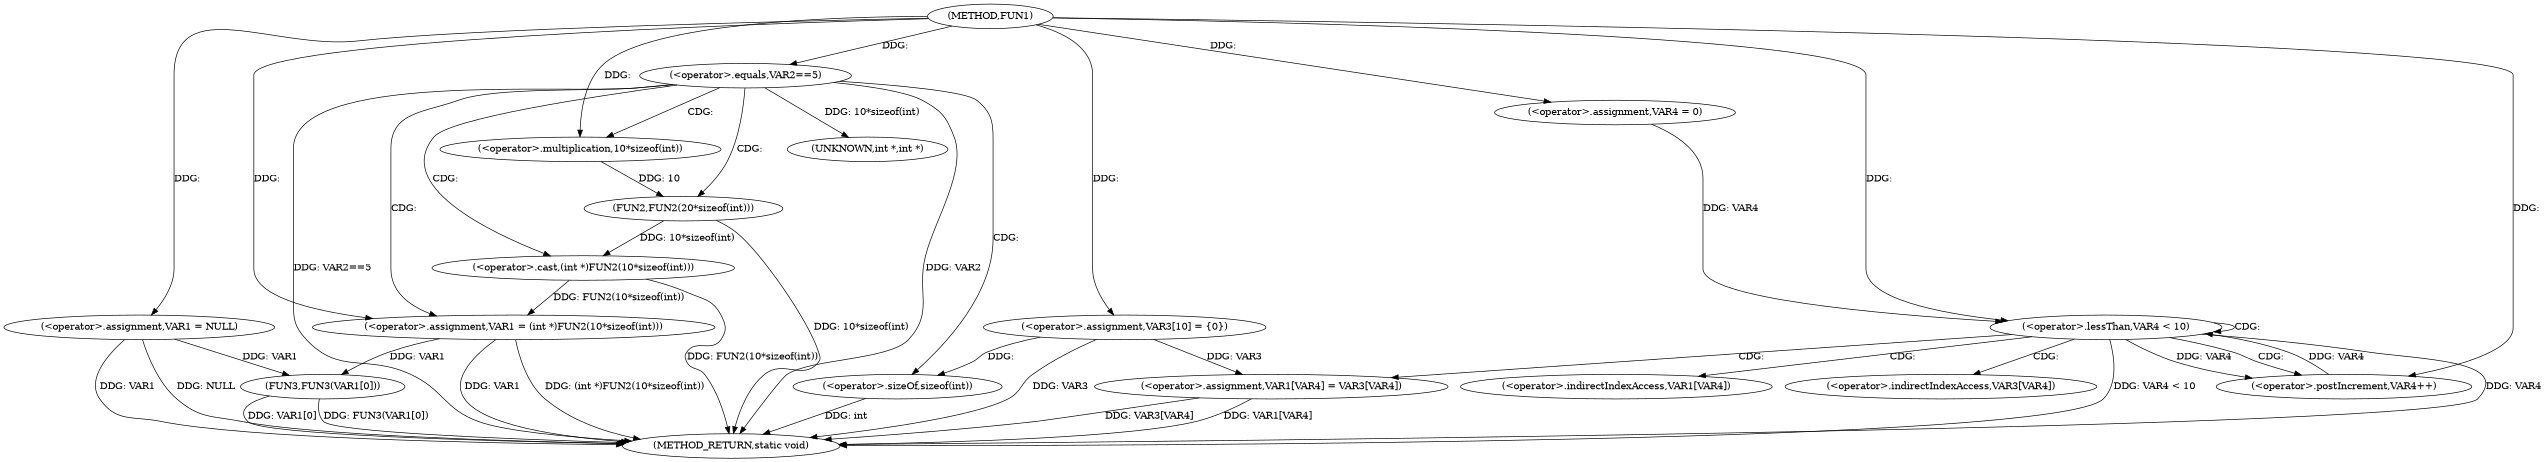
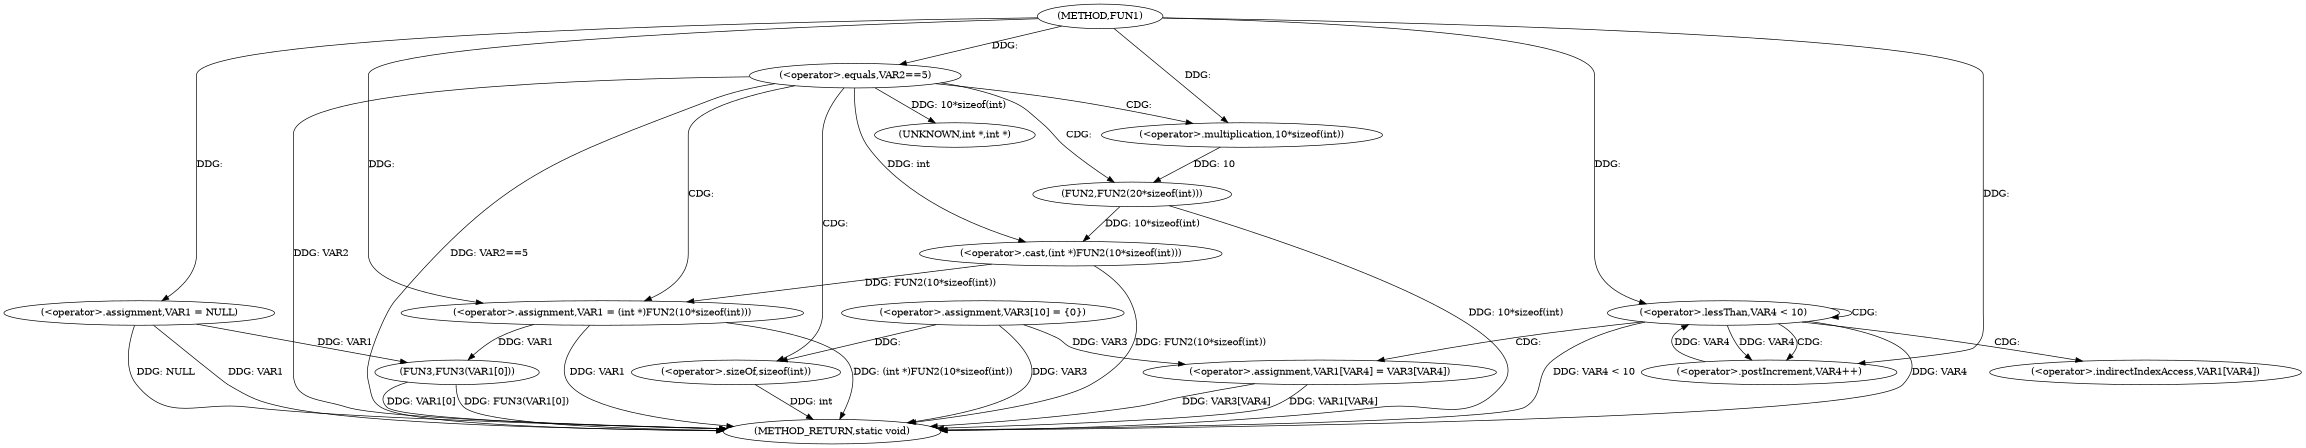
(1615, 113) -> none
(1093, 154) -> none
(447, 179) -> (909, 165)
(1941, 387) -> none
